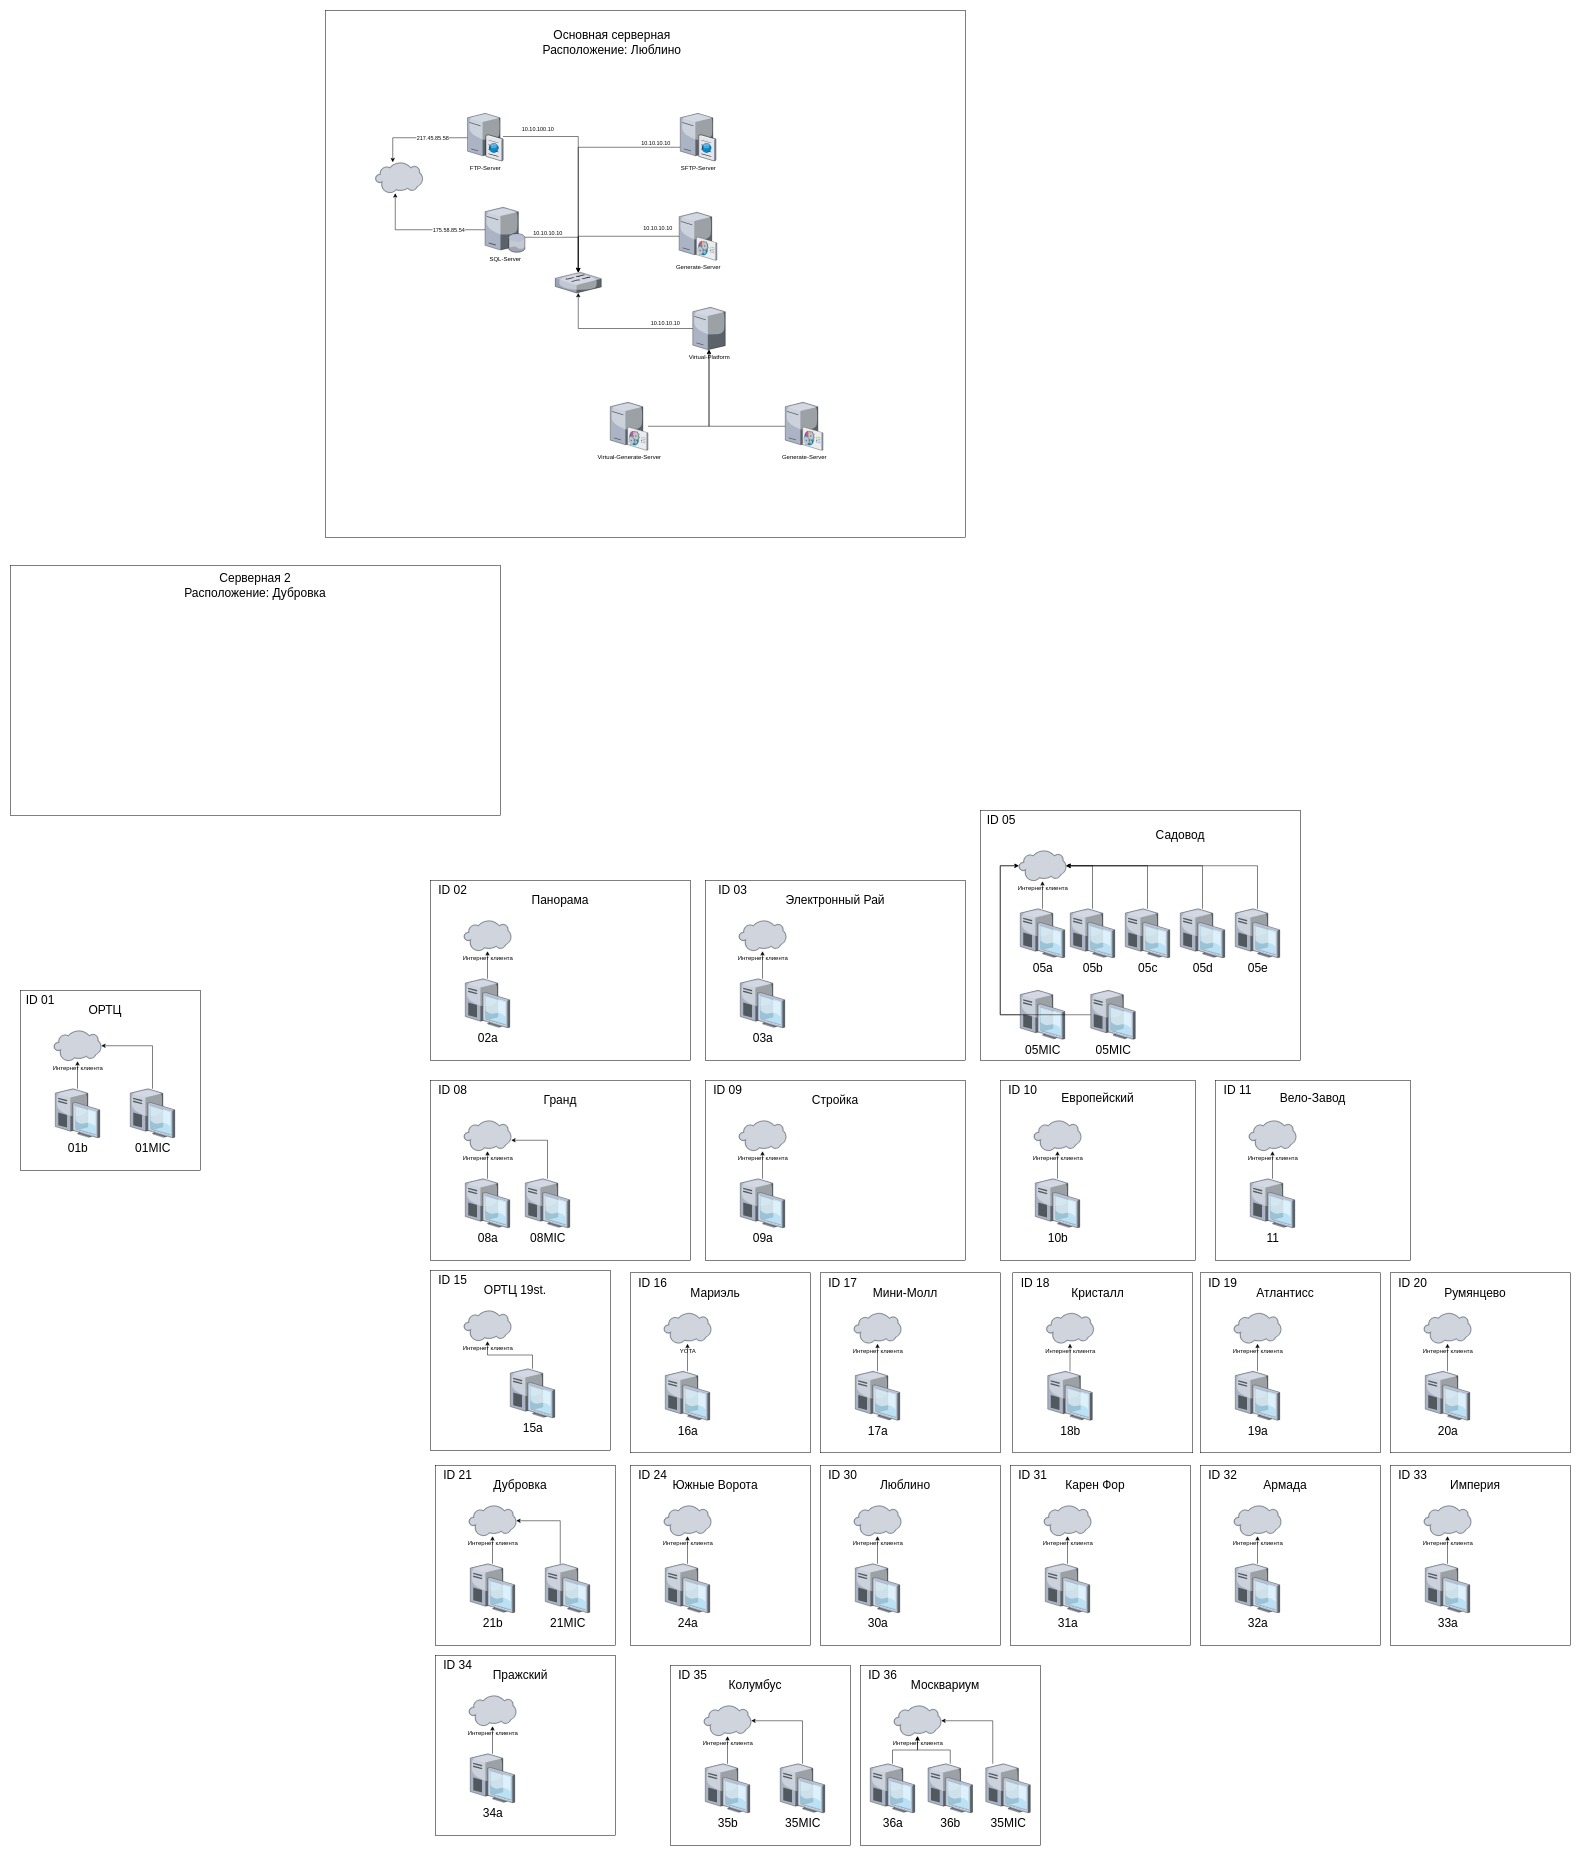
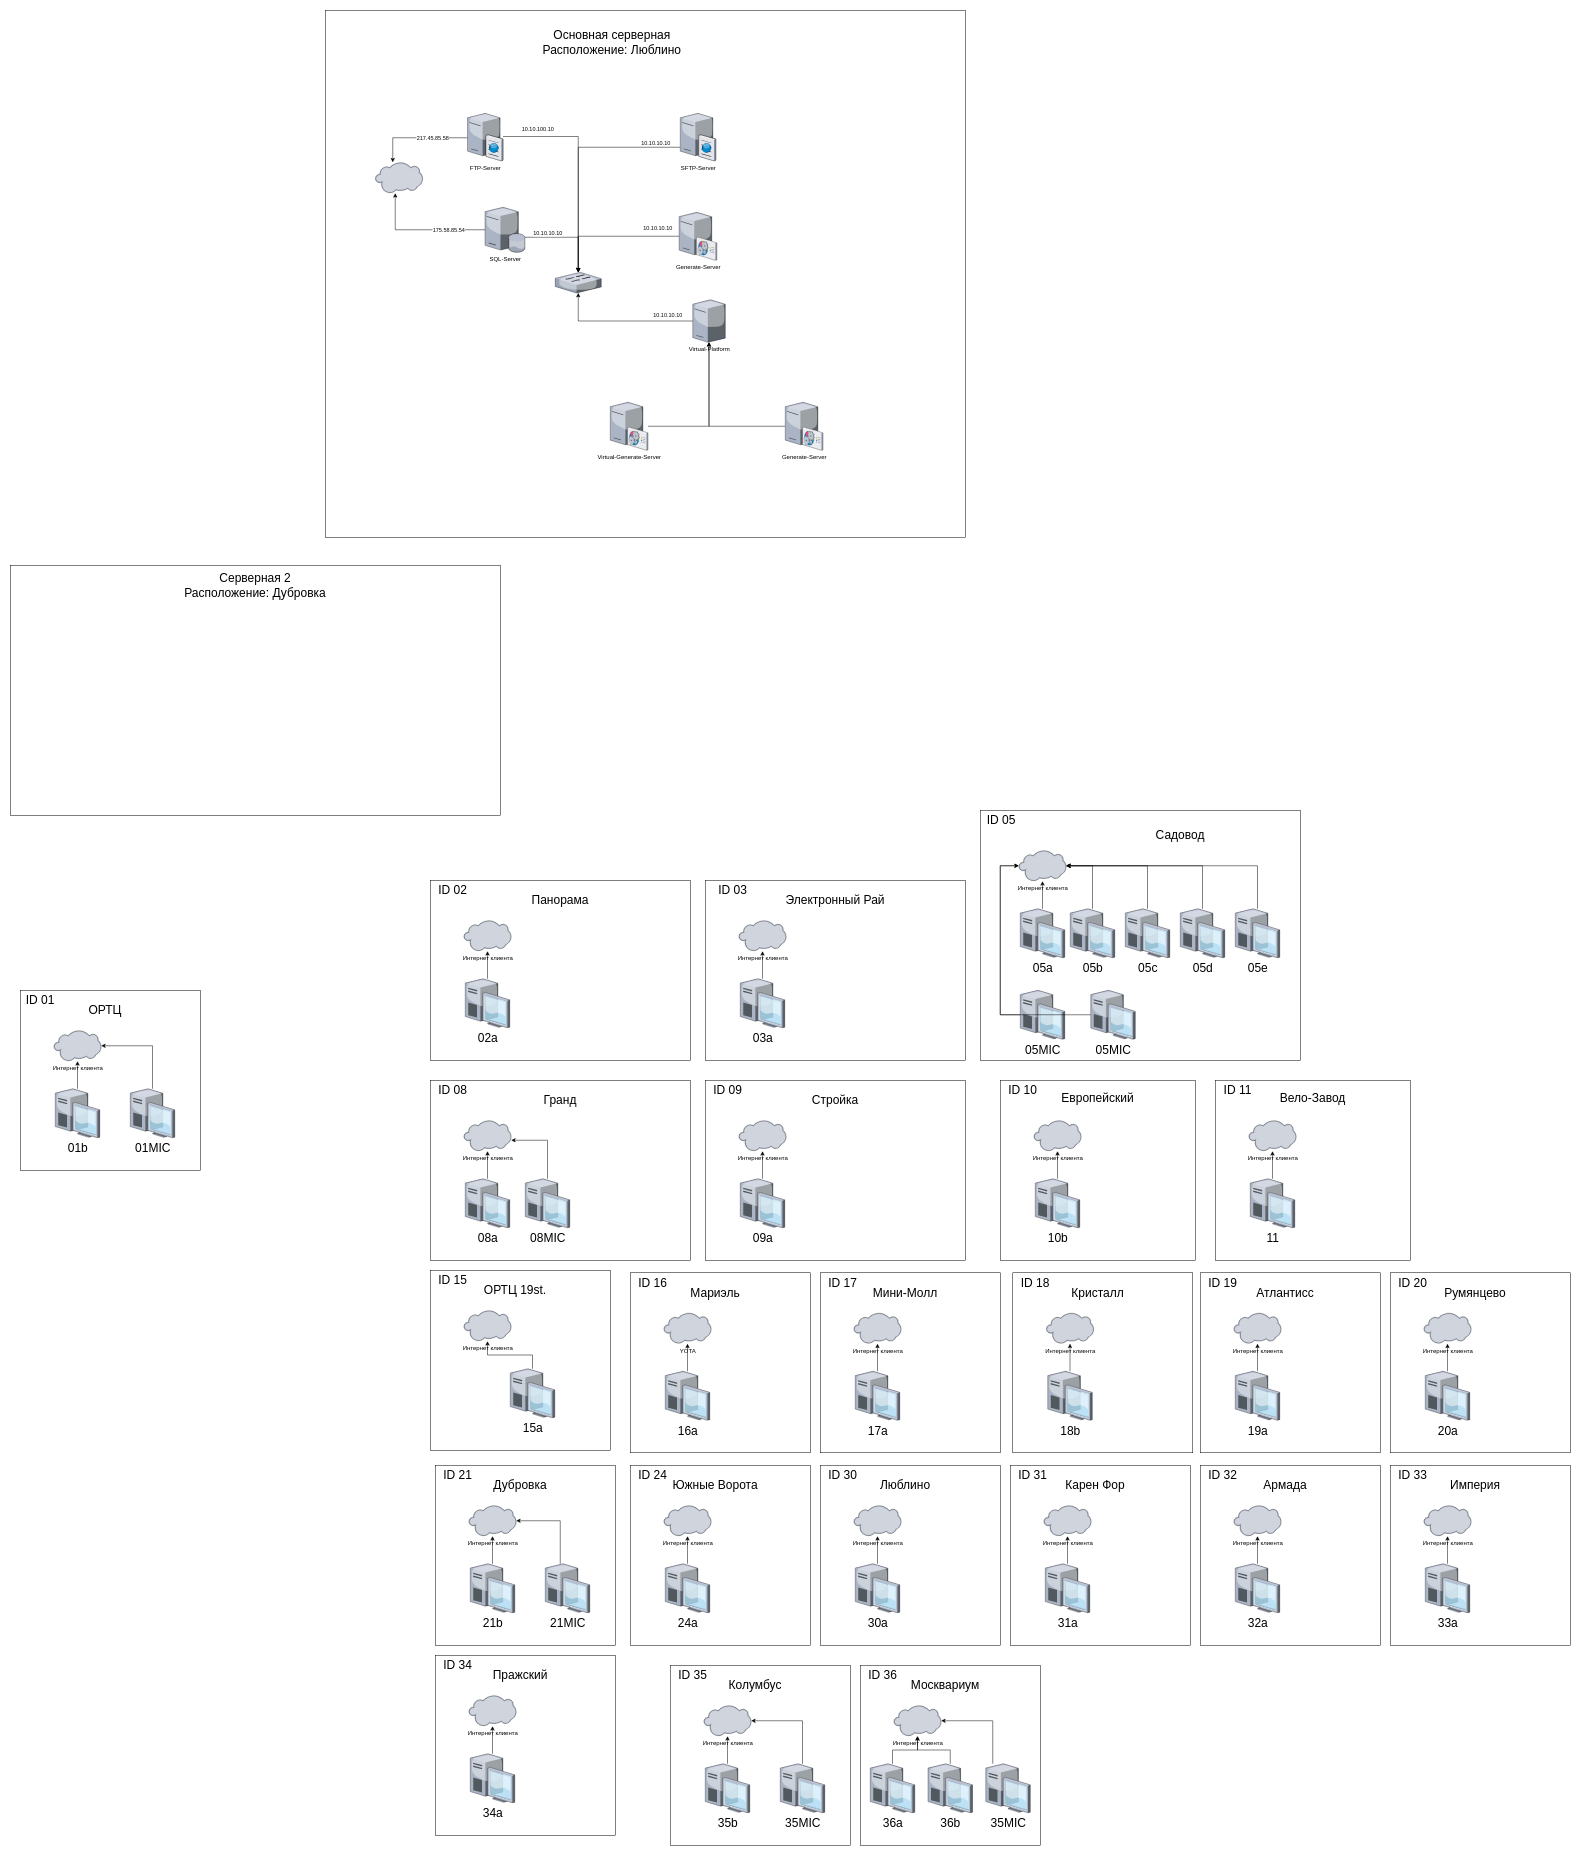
(709, 329) -> (709, 321)
